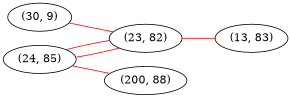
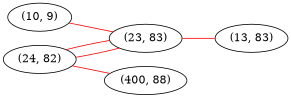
(40, 17) -> (40, 17)
(146, 38) -> (146, 38)
(40, 59) -> (40, 59)
(146, 81) -> (146, 81)
